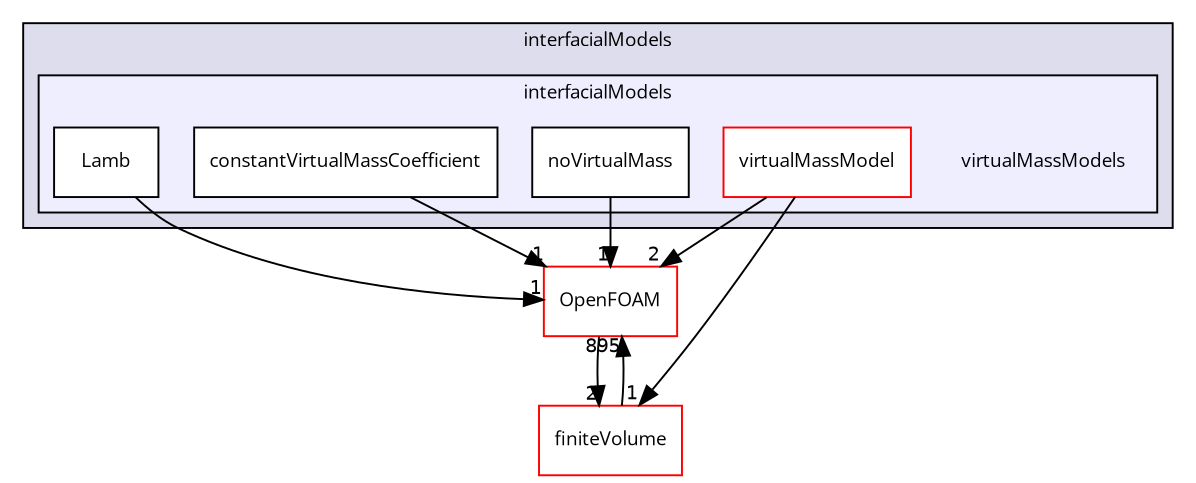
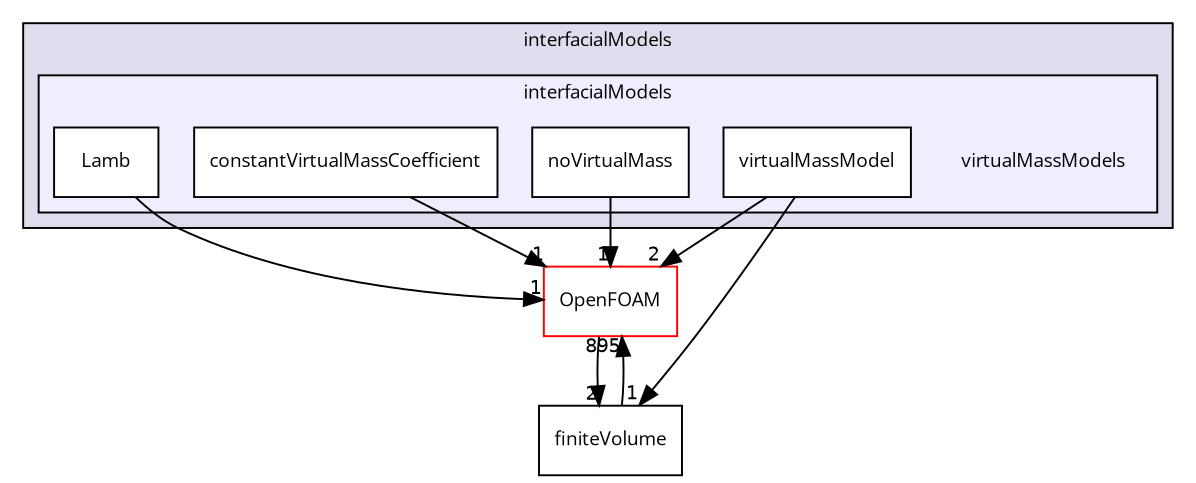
(817, 162) -> (817, 162)
(610, 440) -> (610, 440)
